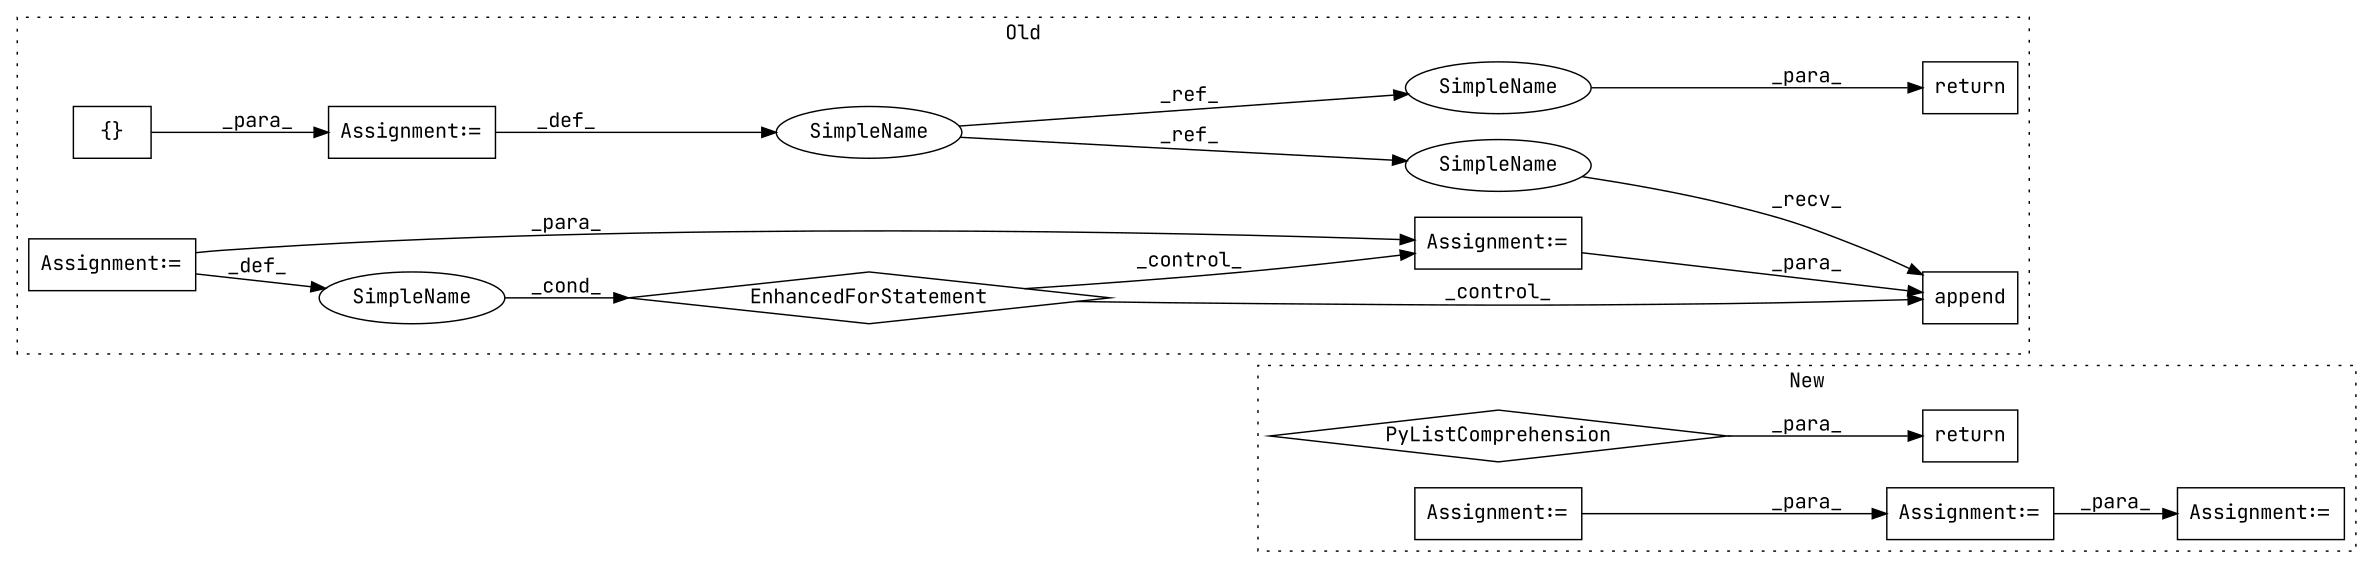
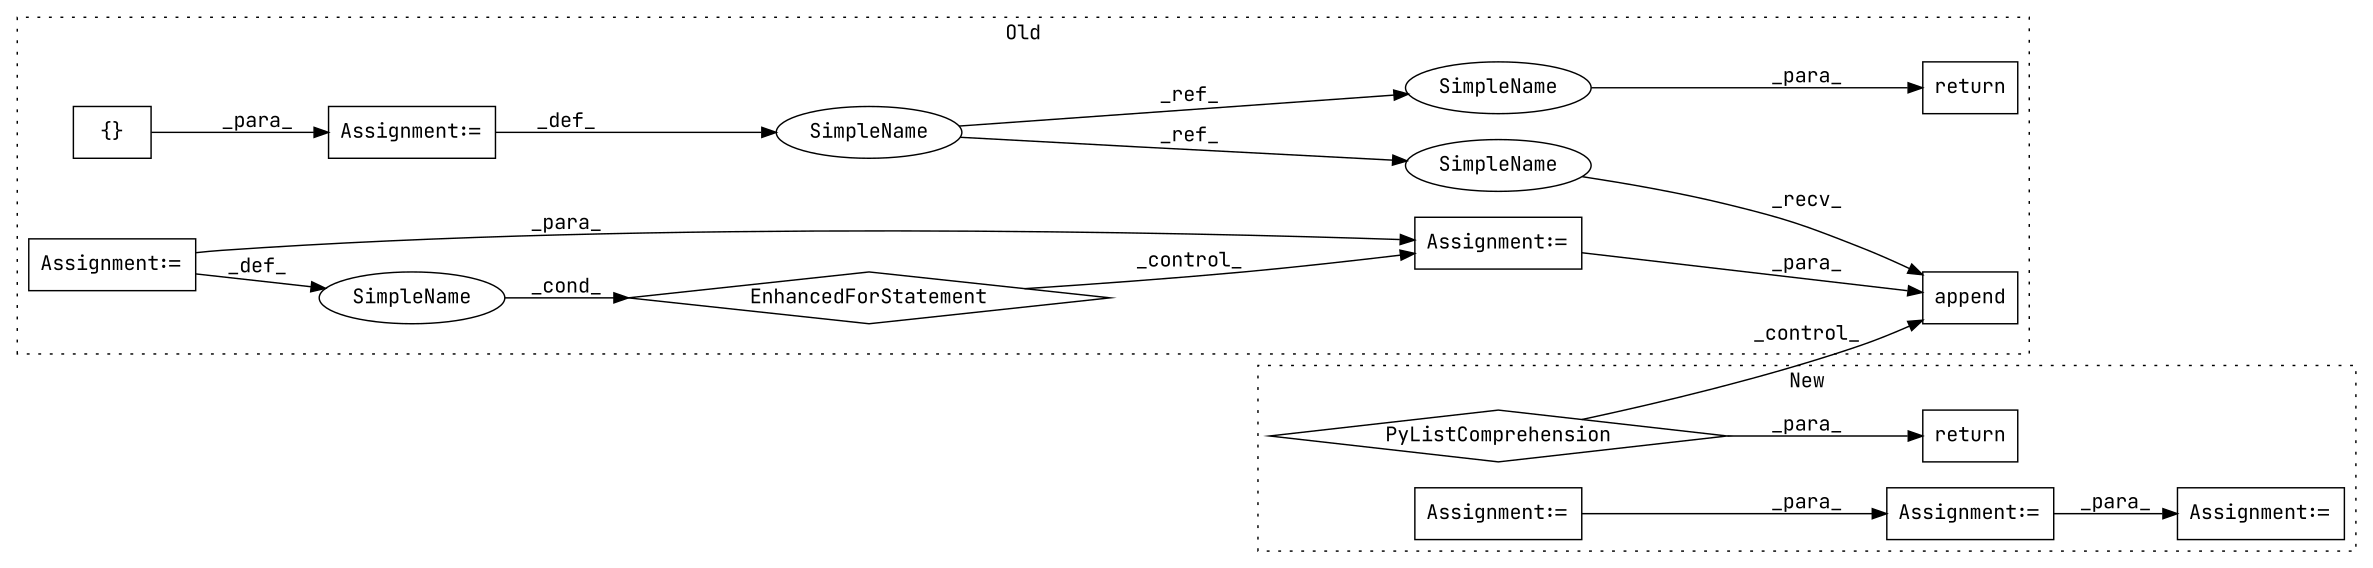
(1492, 305) -> (1748, 380)
